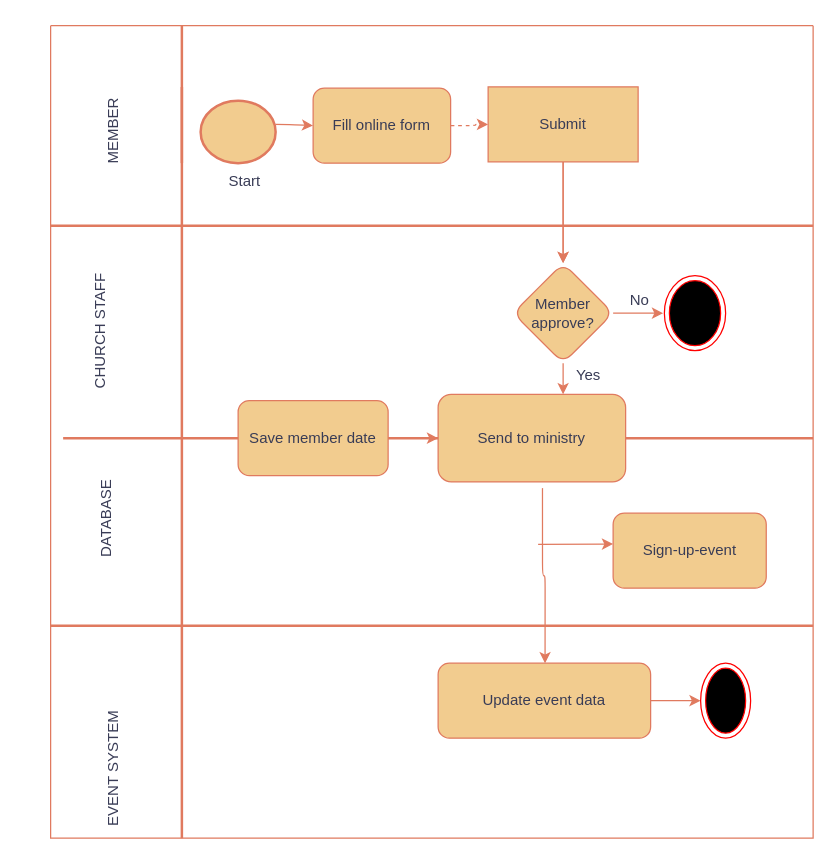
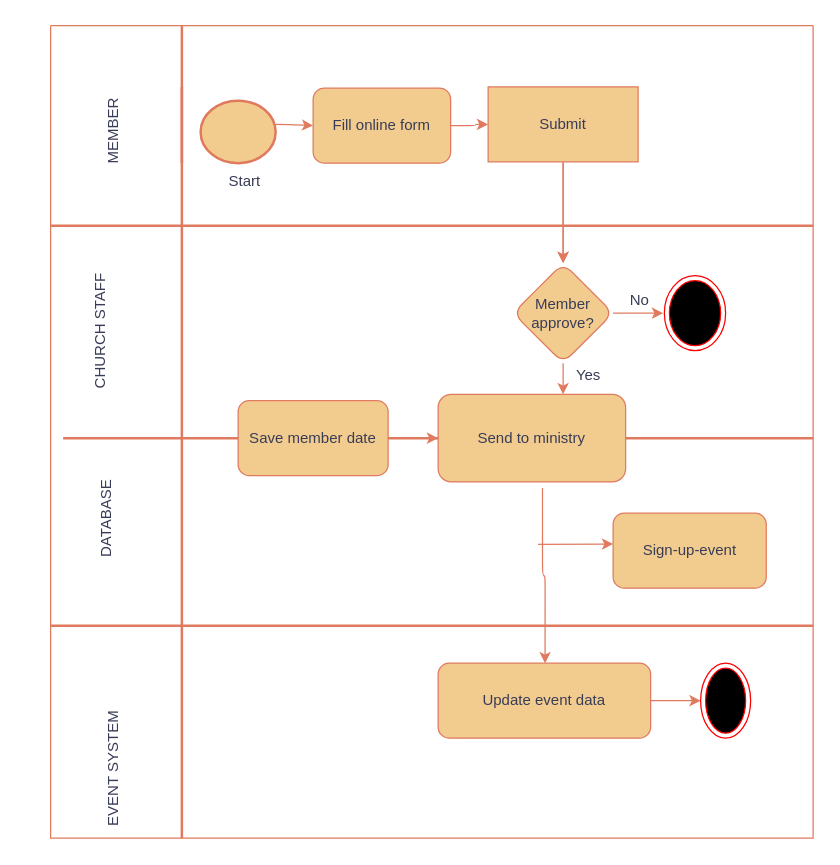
(473, 125) -> (473, 125)
